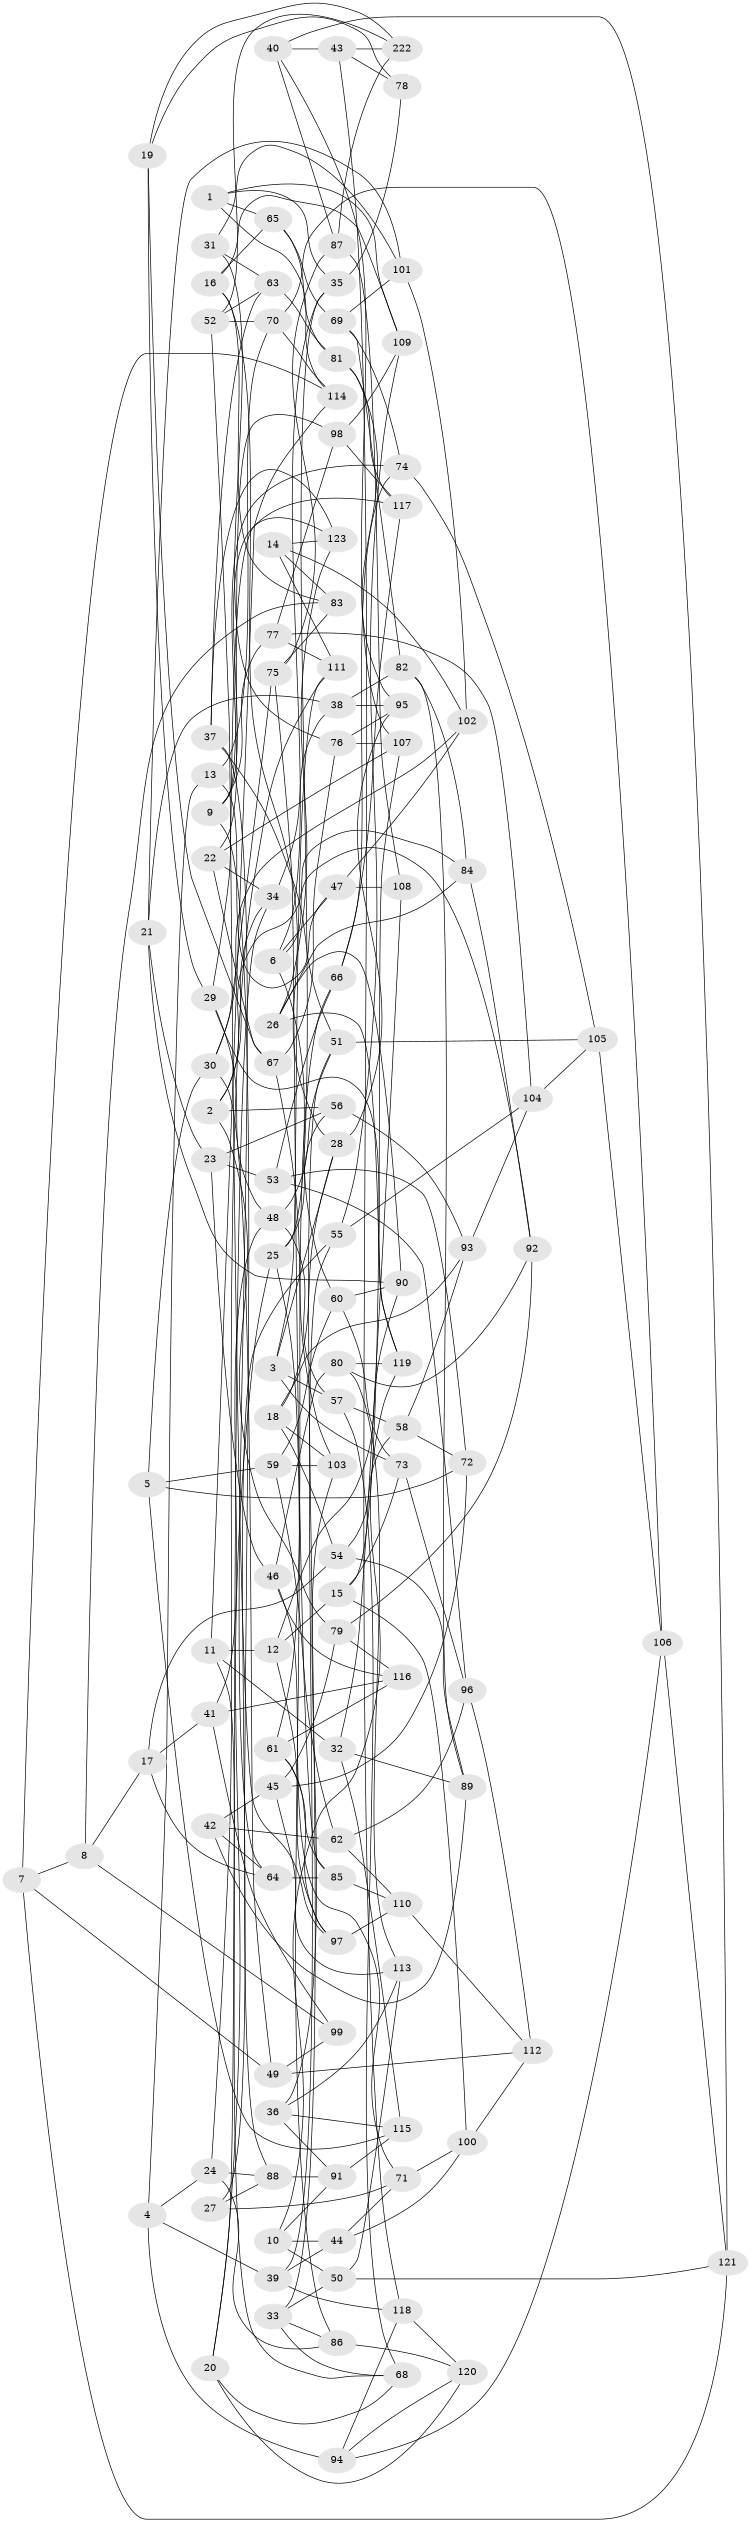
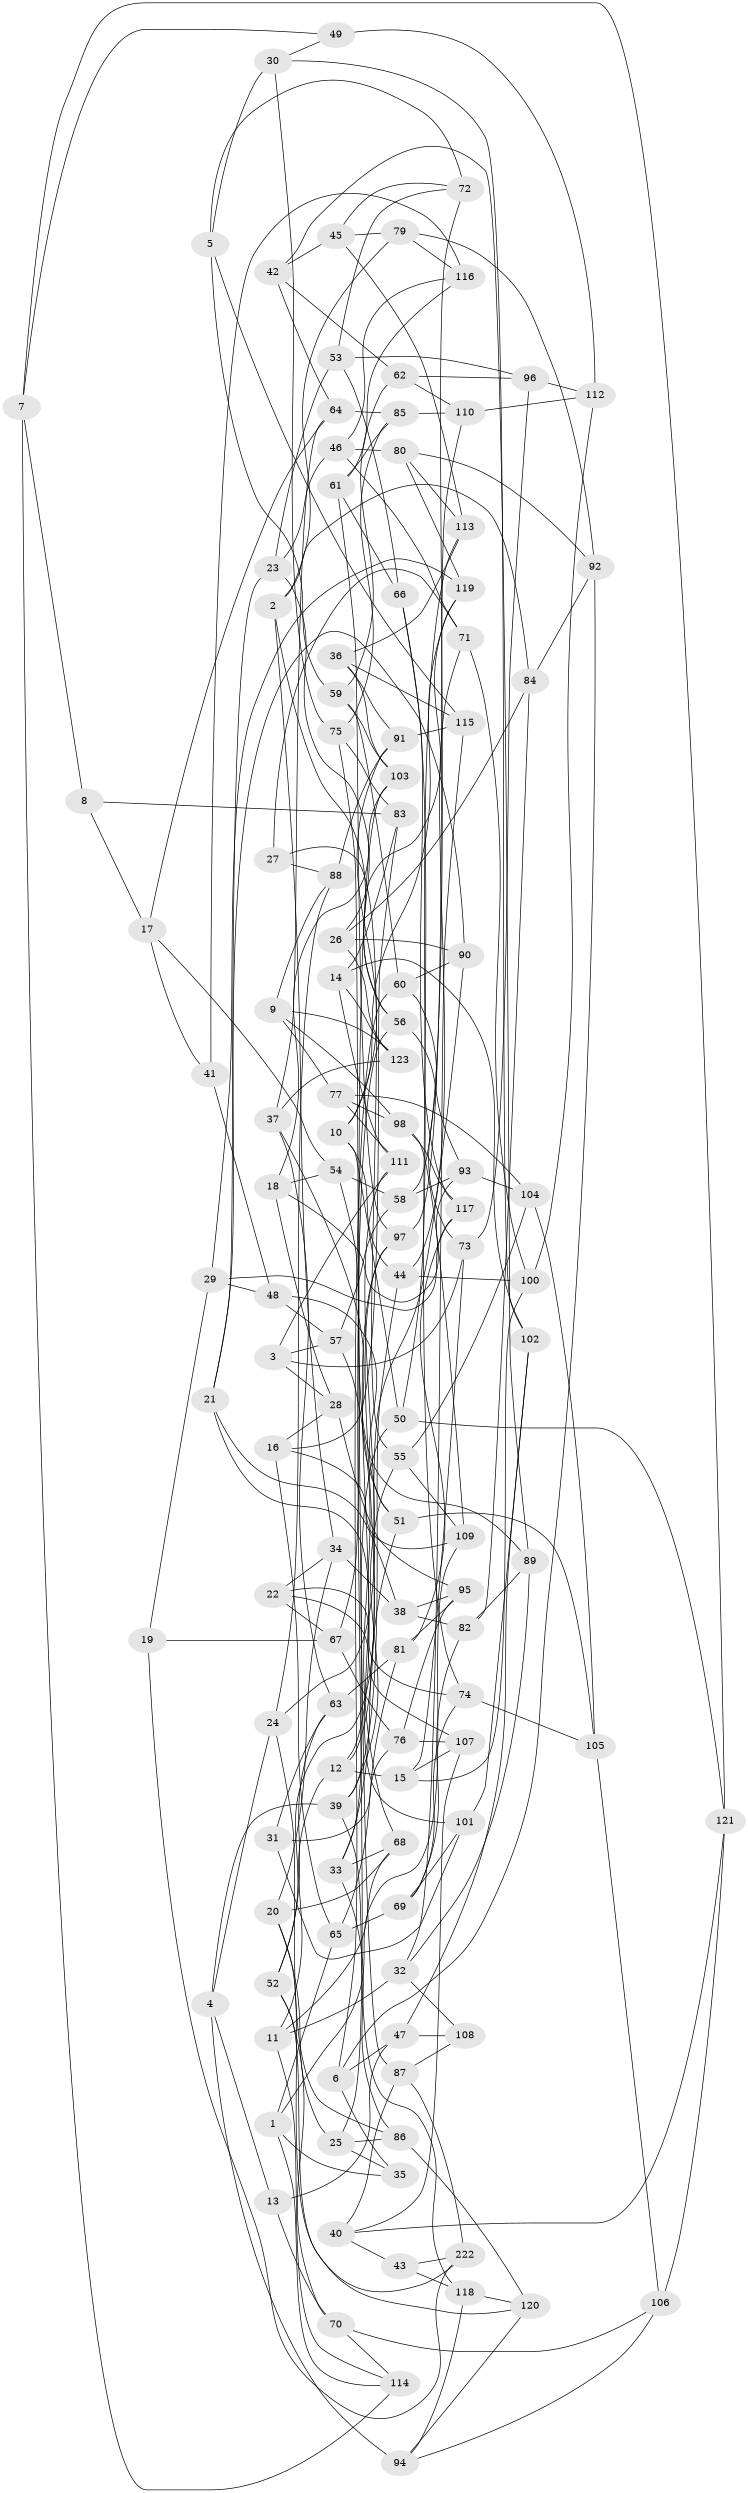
(402, 87) -> none
(337, 2033) -> none
